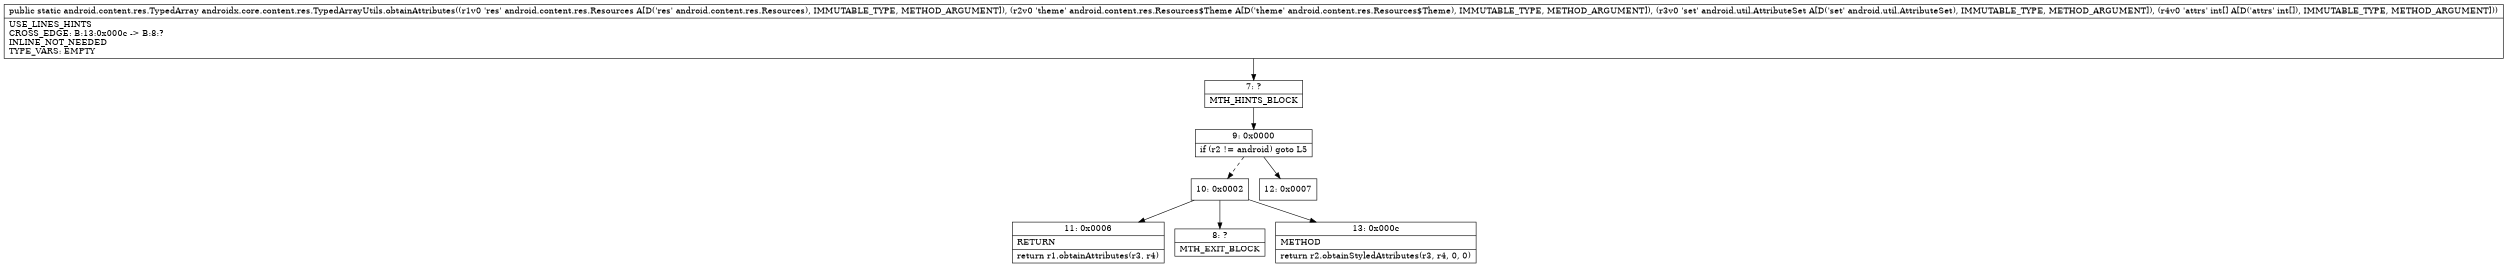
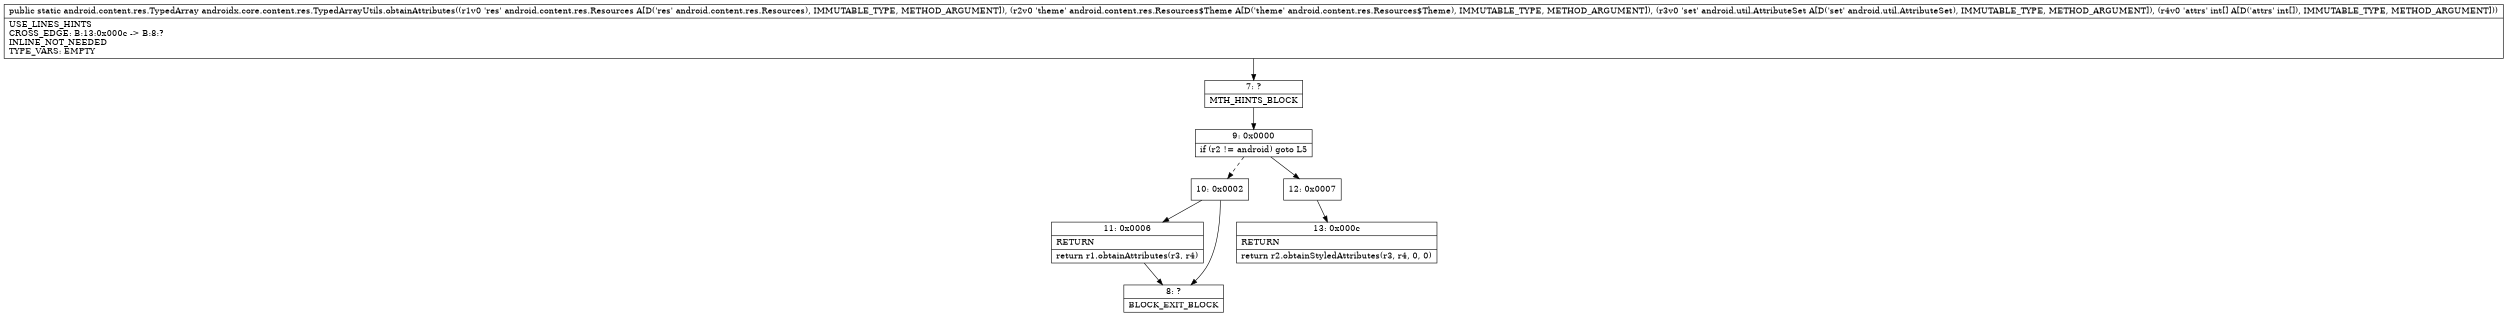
(1280, 210) -> (1321, 208)
(1301, 242) -> (1261, 242)
(1220, 249) -> (1174, 305)
none -> (1151, 272)
